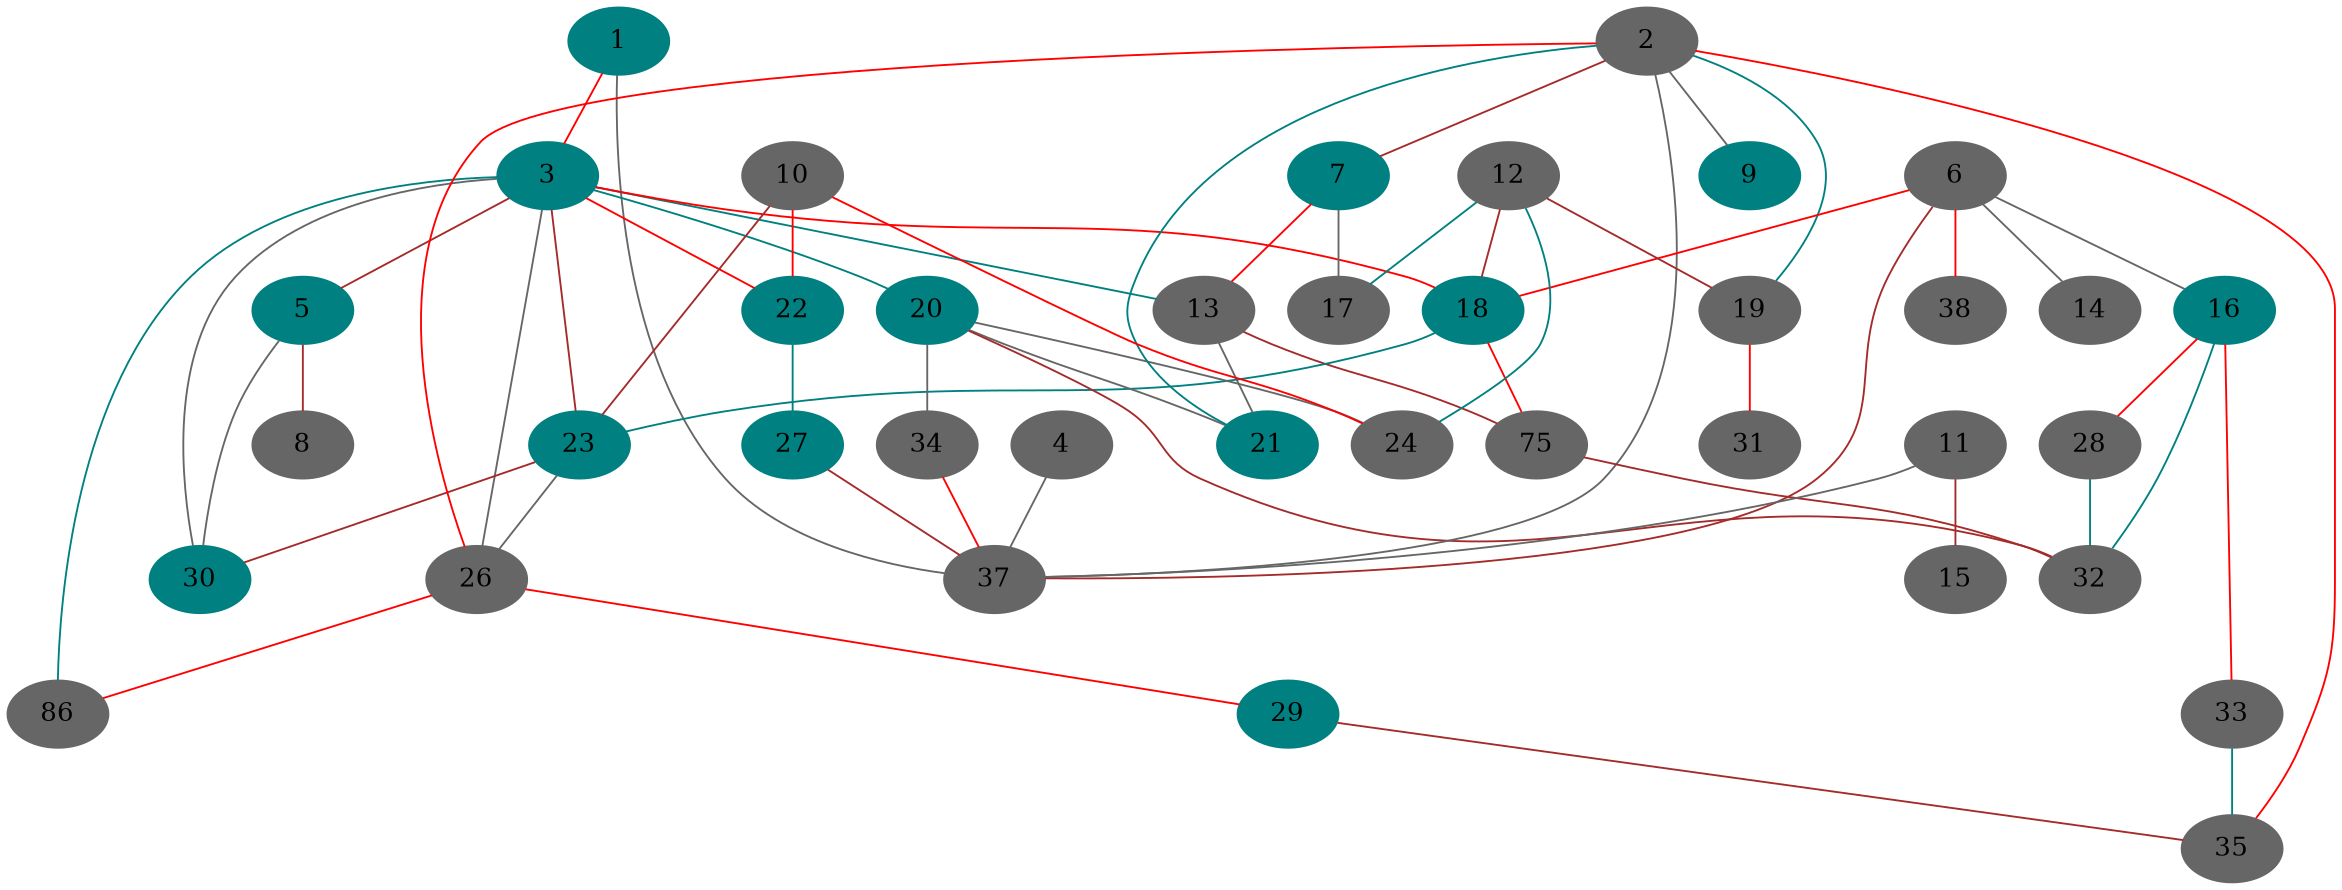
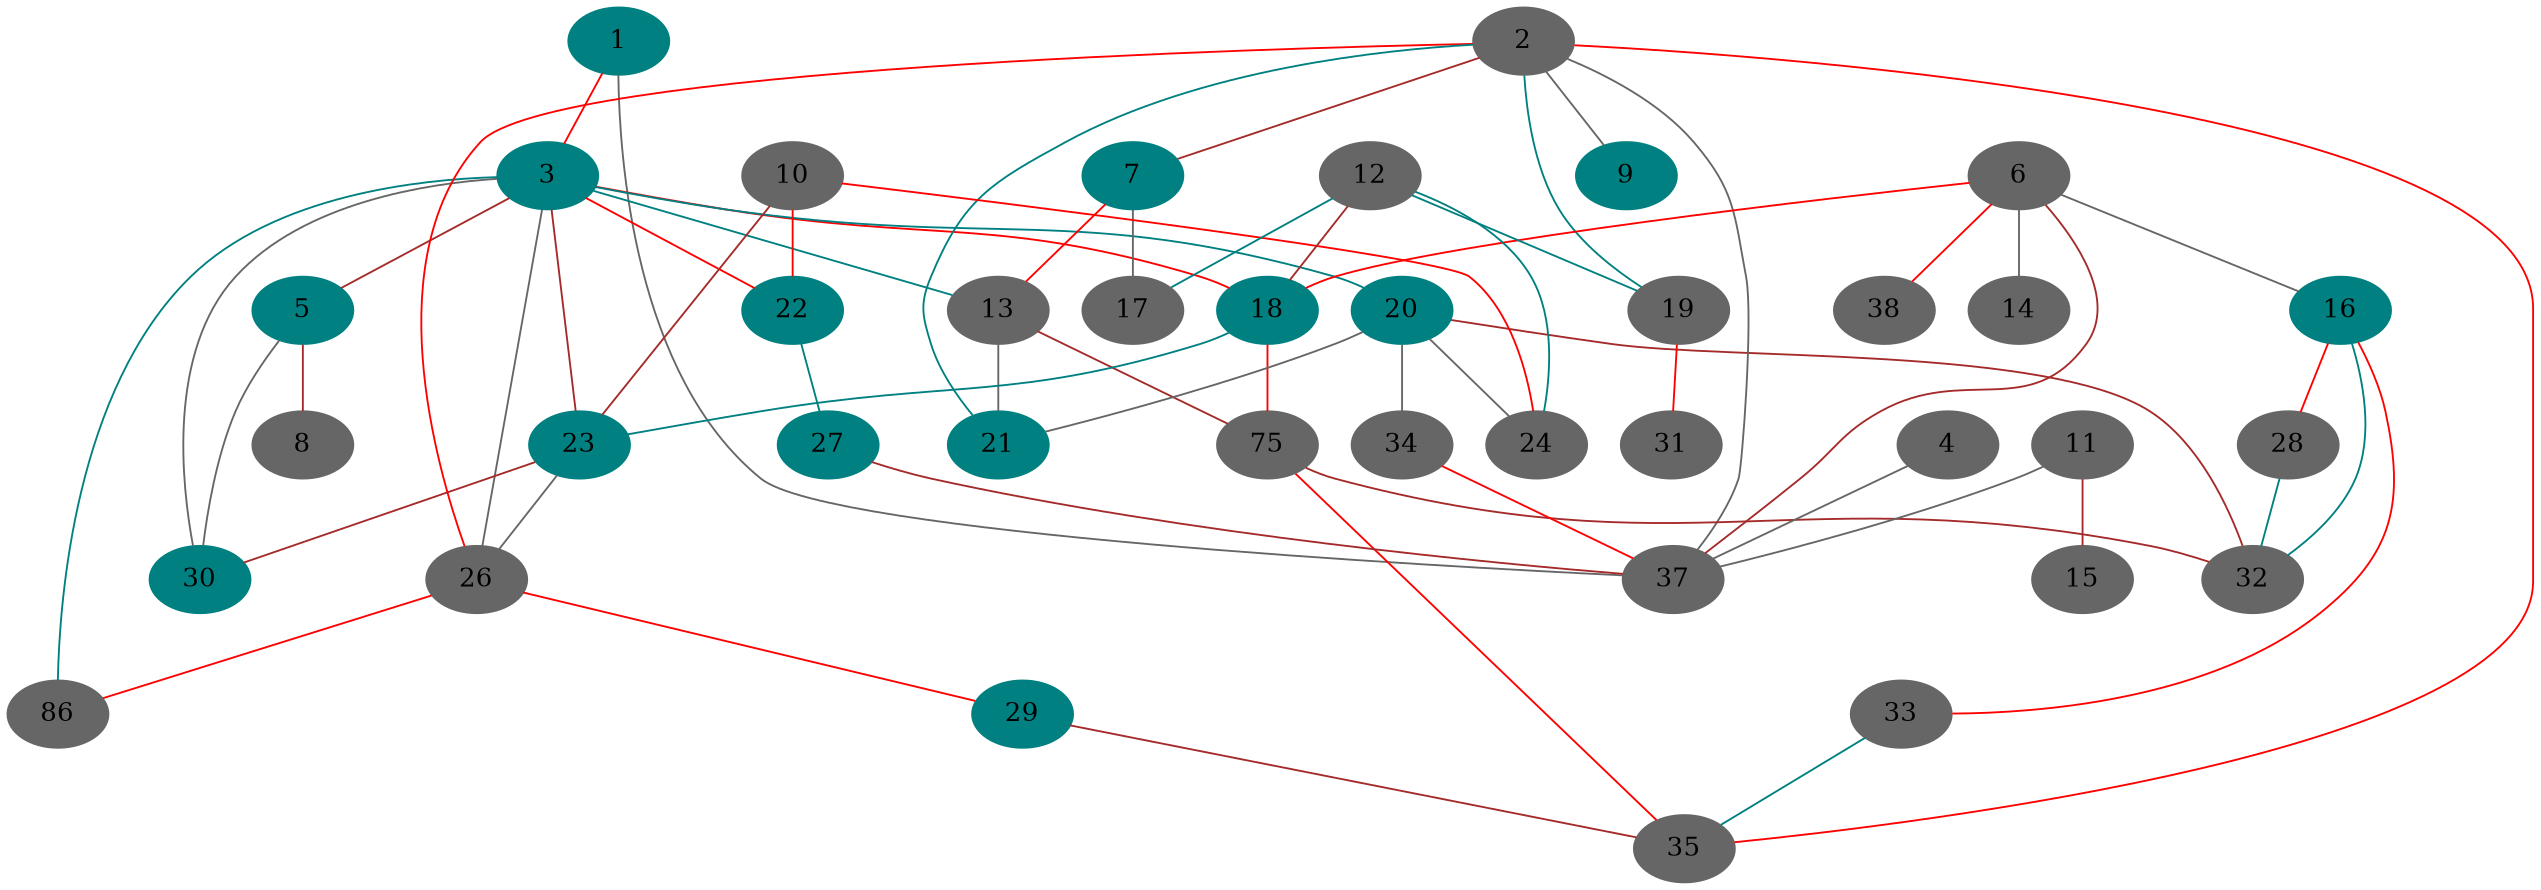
(1629, 243) -> (1542, 250)
none -> (1476, 647)
